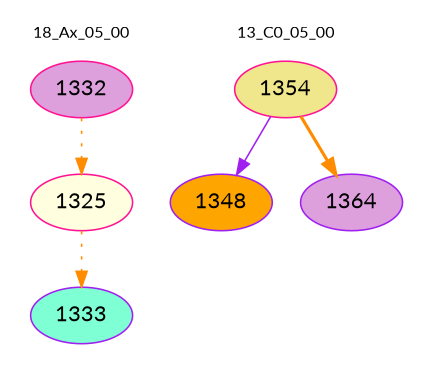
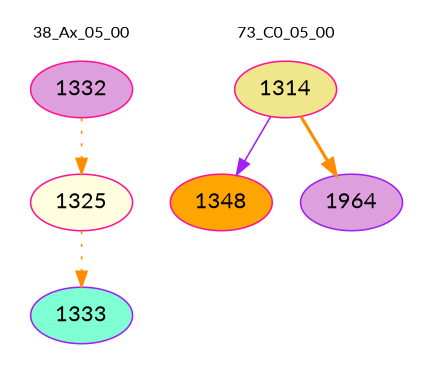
(82, 34) -> (82, 34)
(286, 34) -> (286, 34)
(286, 89) -> (286, 89)
(221, 202) -> (221, 202)
(352, 202) -> (352, 202)
